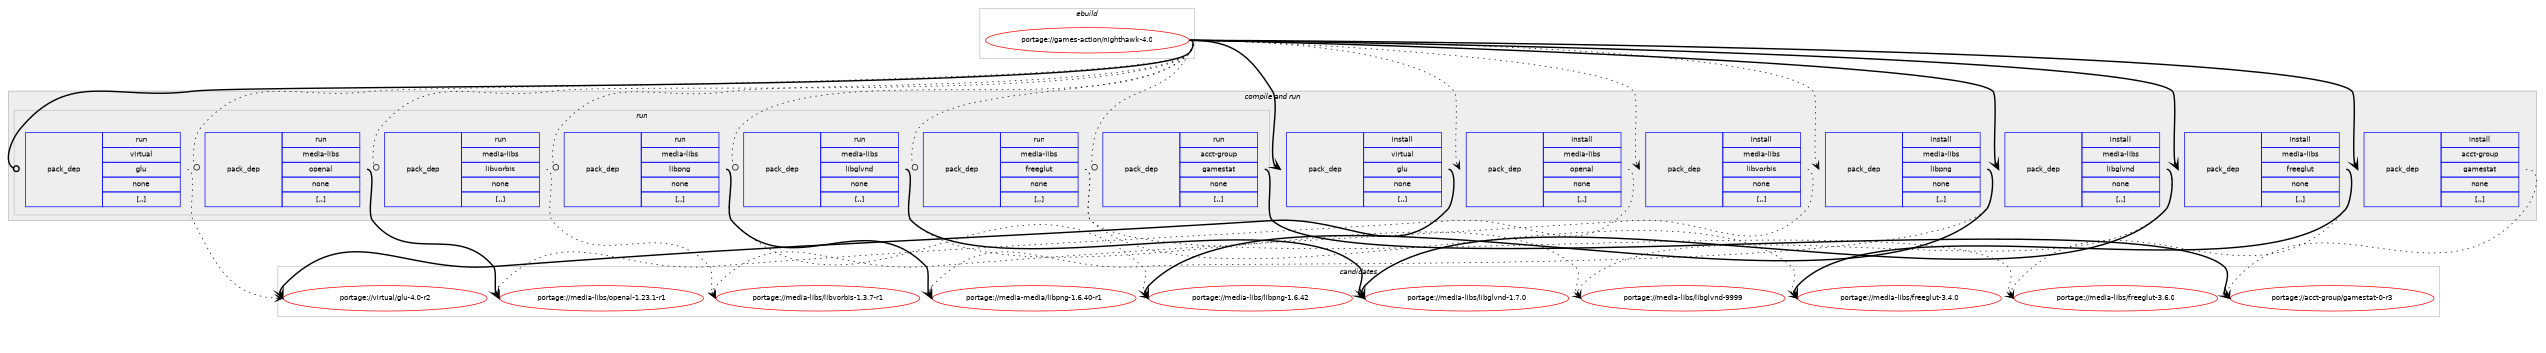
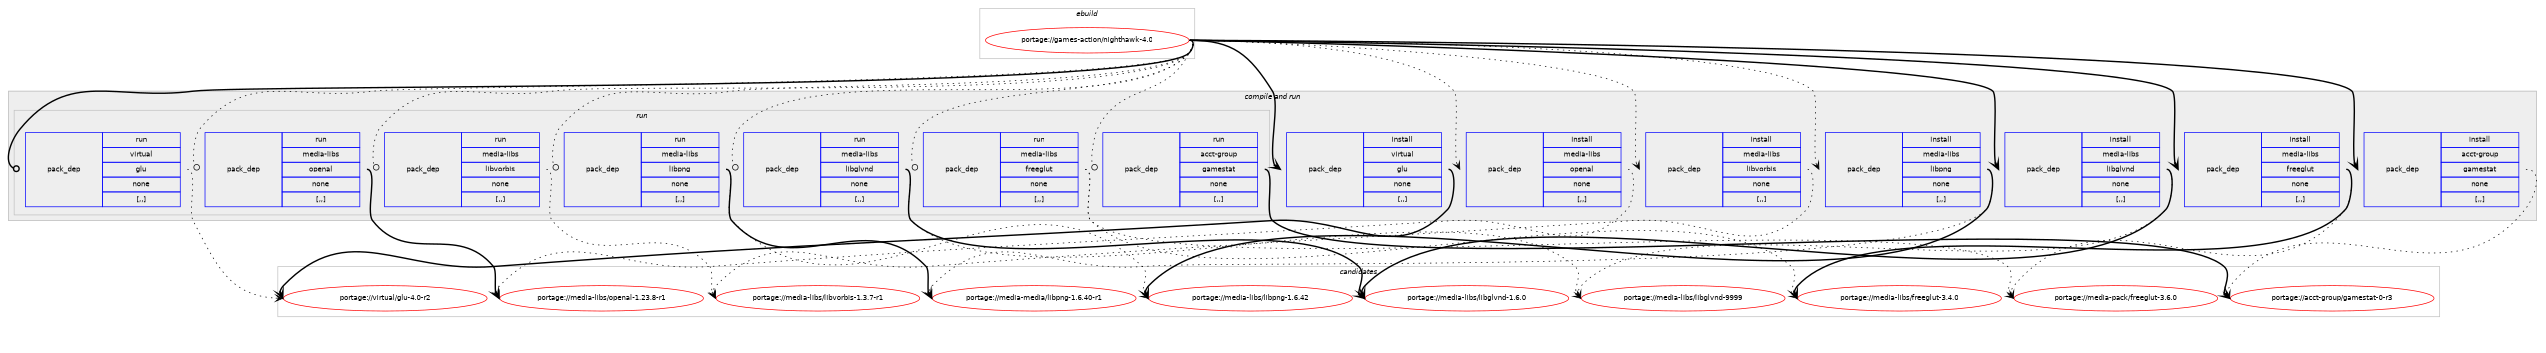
(602, 298) -> (602, 298)
(1467, 298) -> (1467, 298)
(2116, 298) -> (2116, 298)
